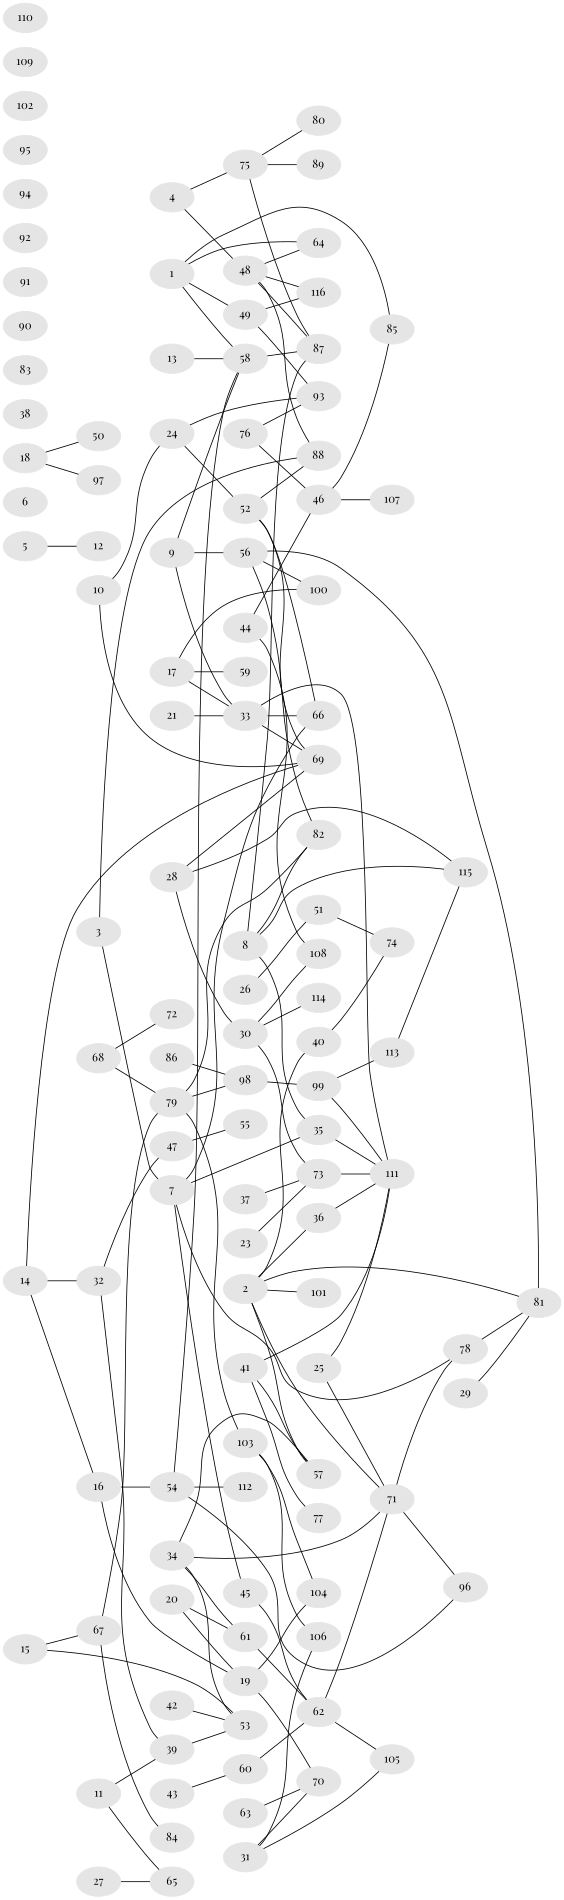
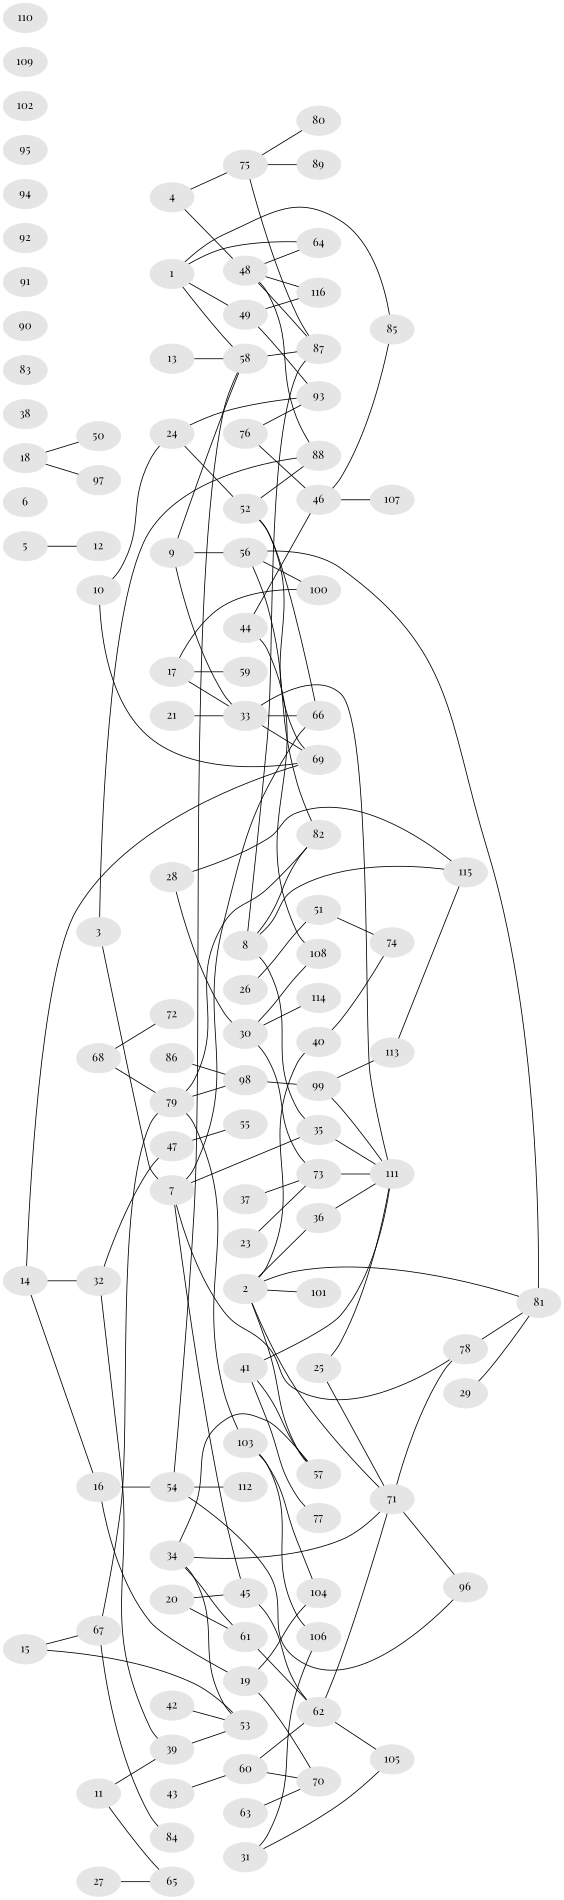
(245, 819) -> none
(203, 1635) -> (215, 1596)
(282, 1819) -> (281, 1775)
